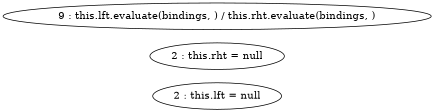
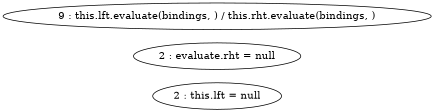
(217, 56) -> (217, 56)
